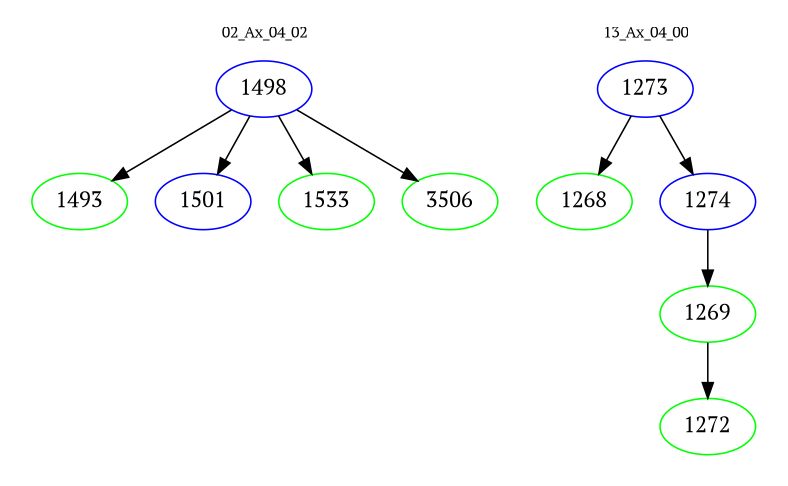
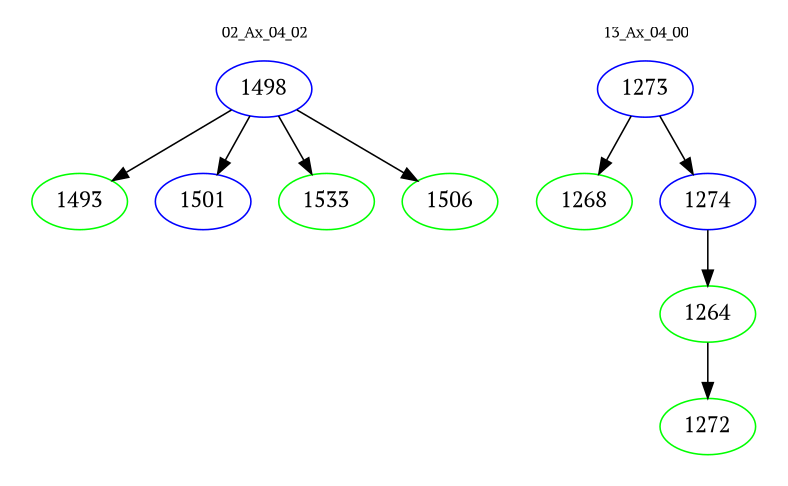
(450, 202) -> (450, 202)
(708, 314) -> (708, 314)
